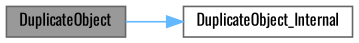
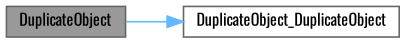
(268, 22) -> (291, 22)
